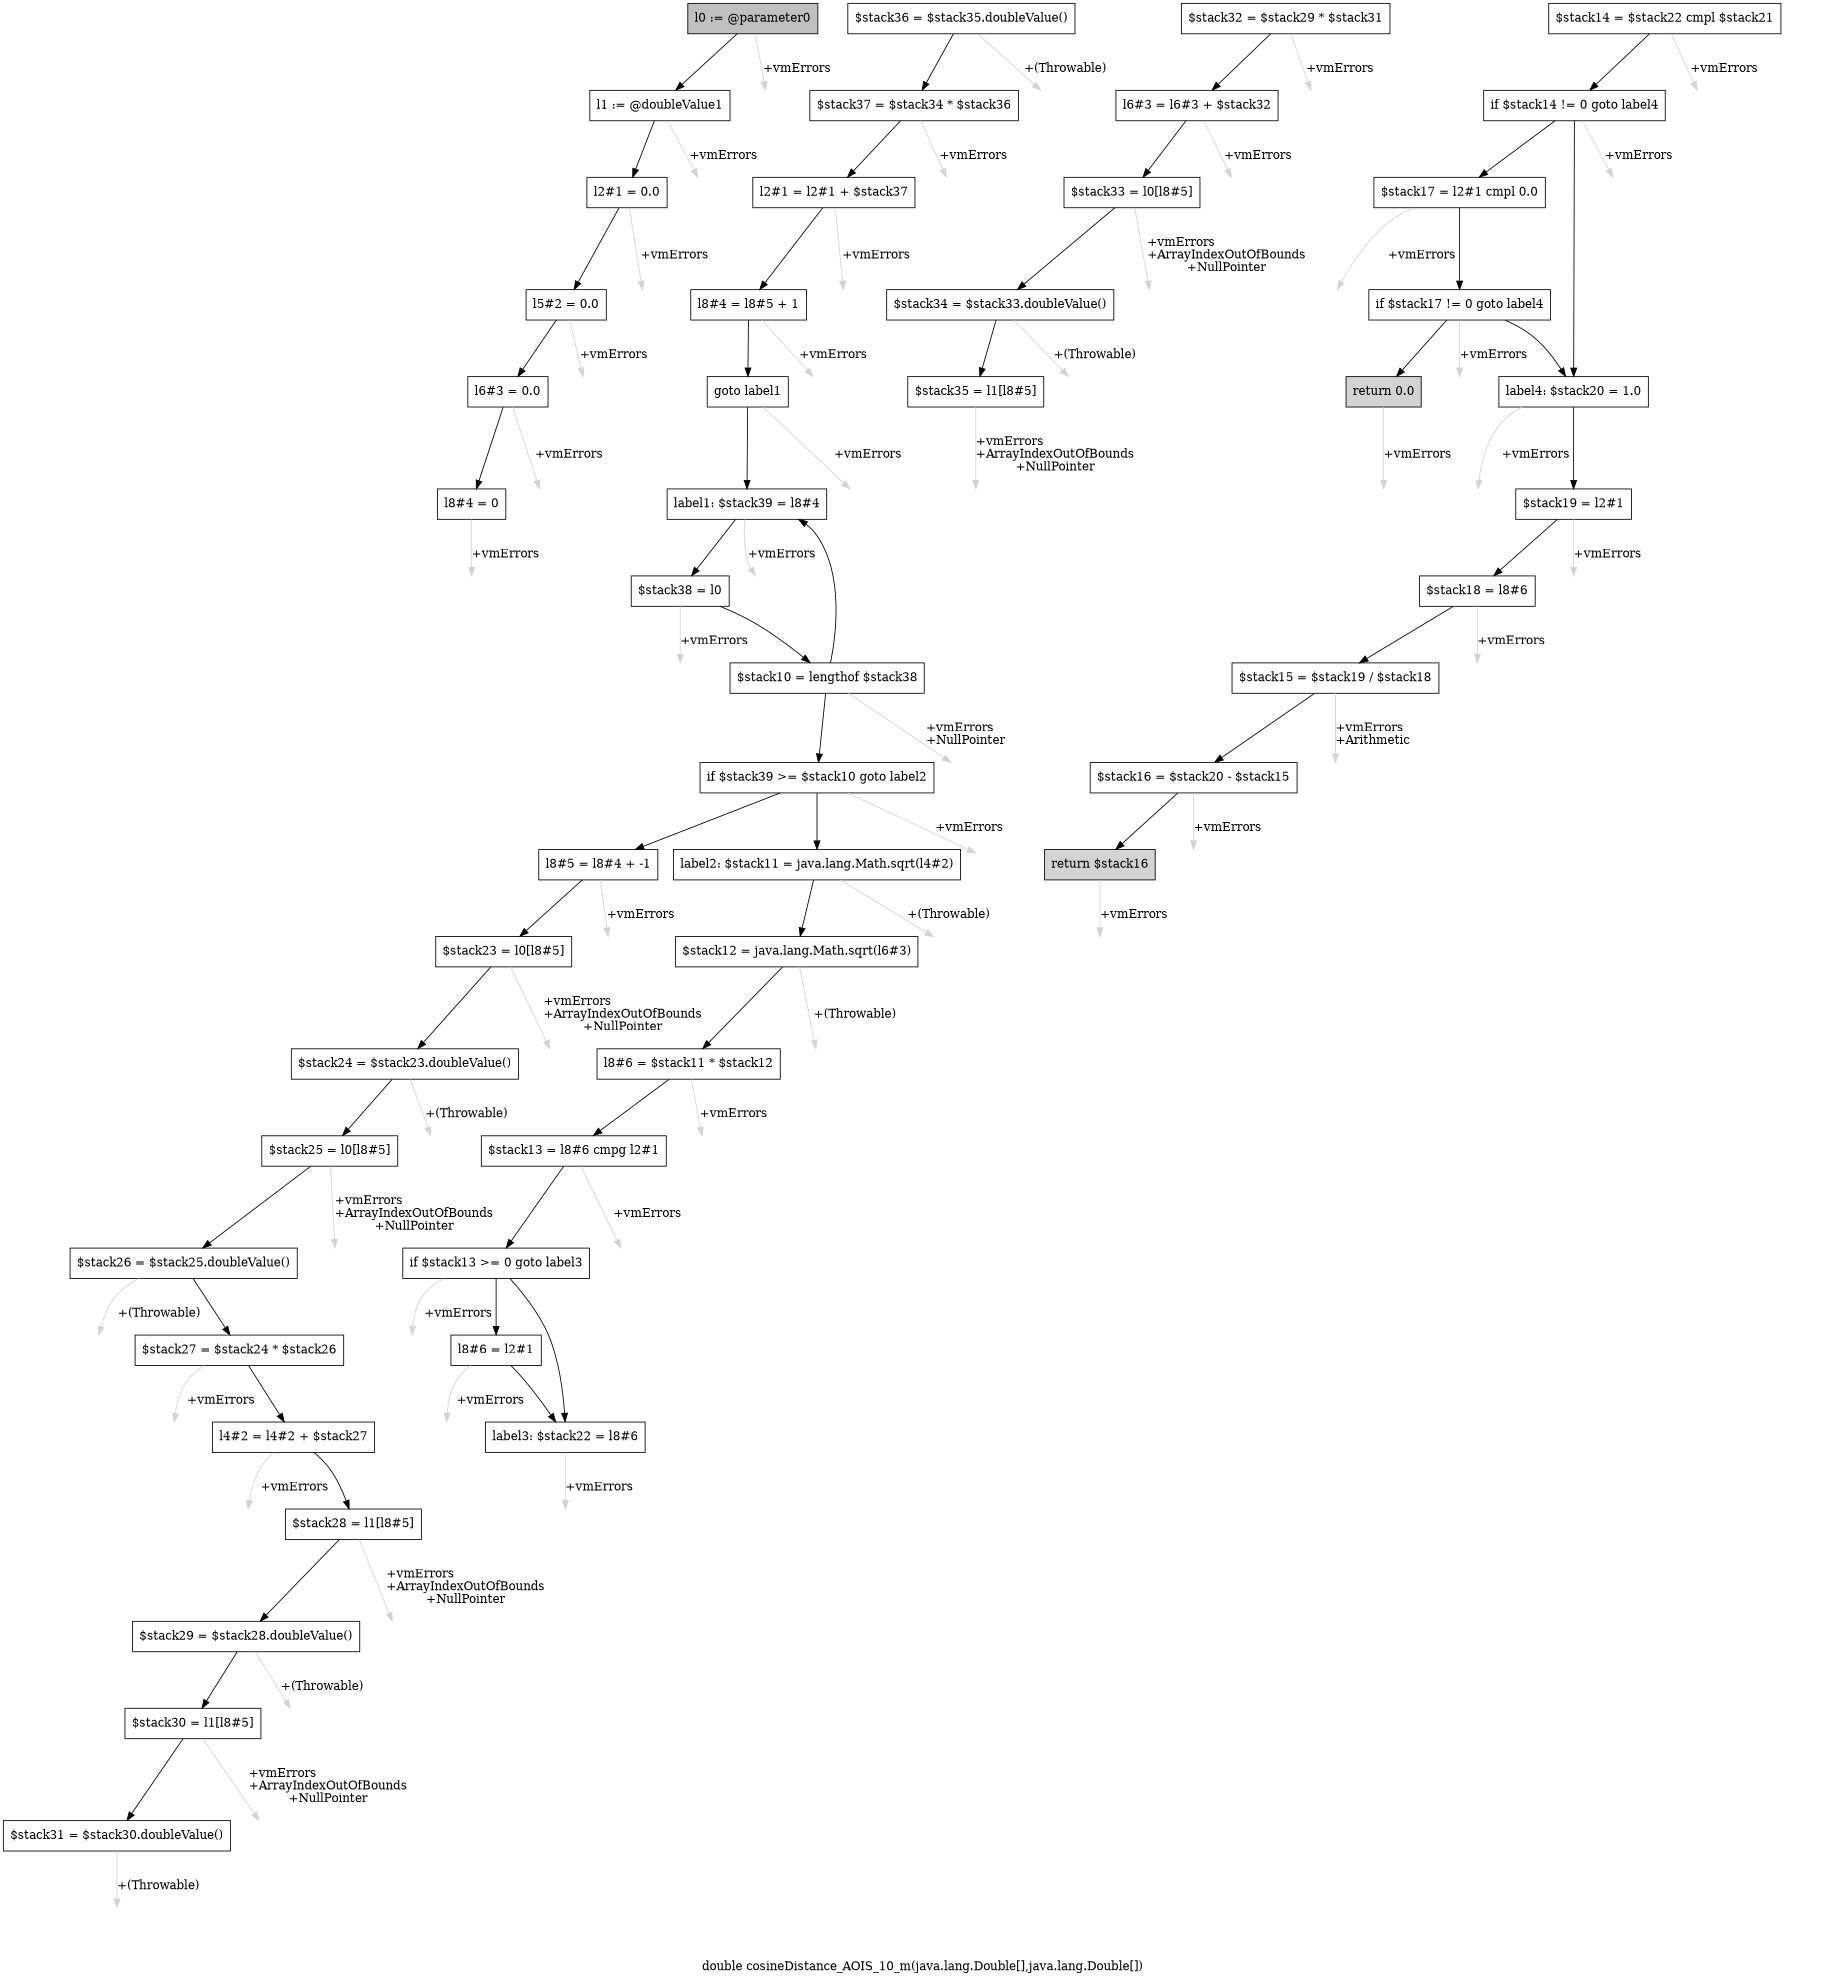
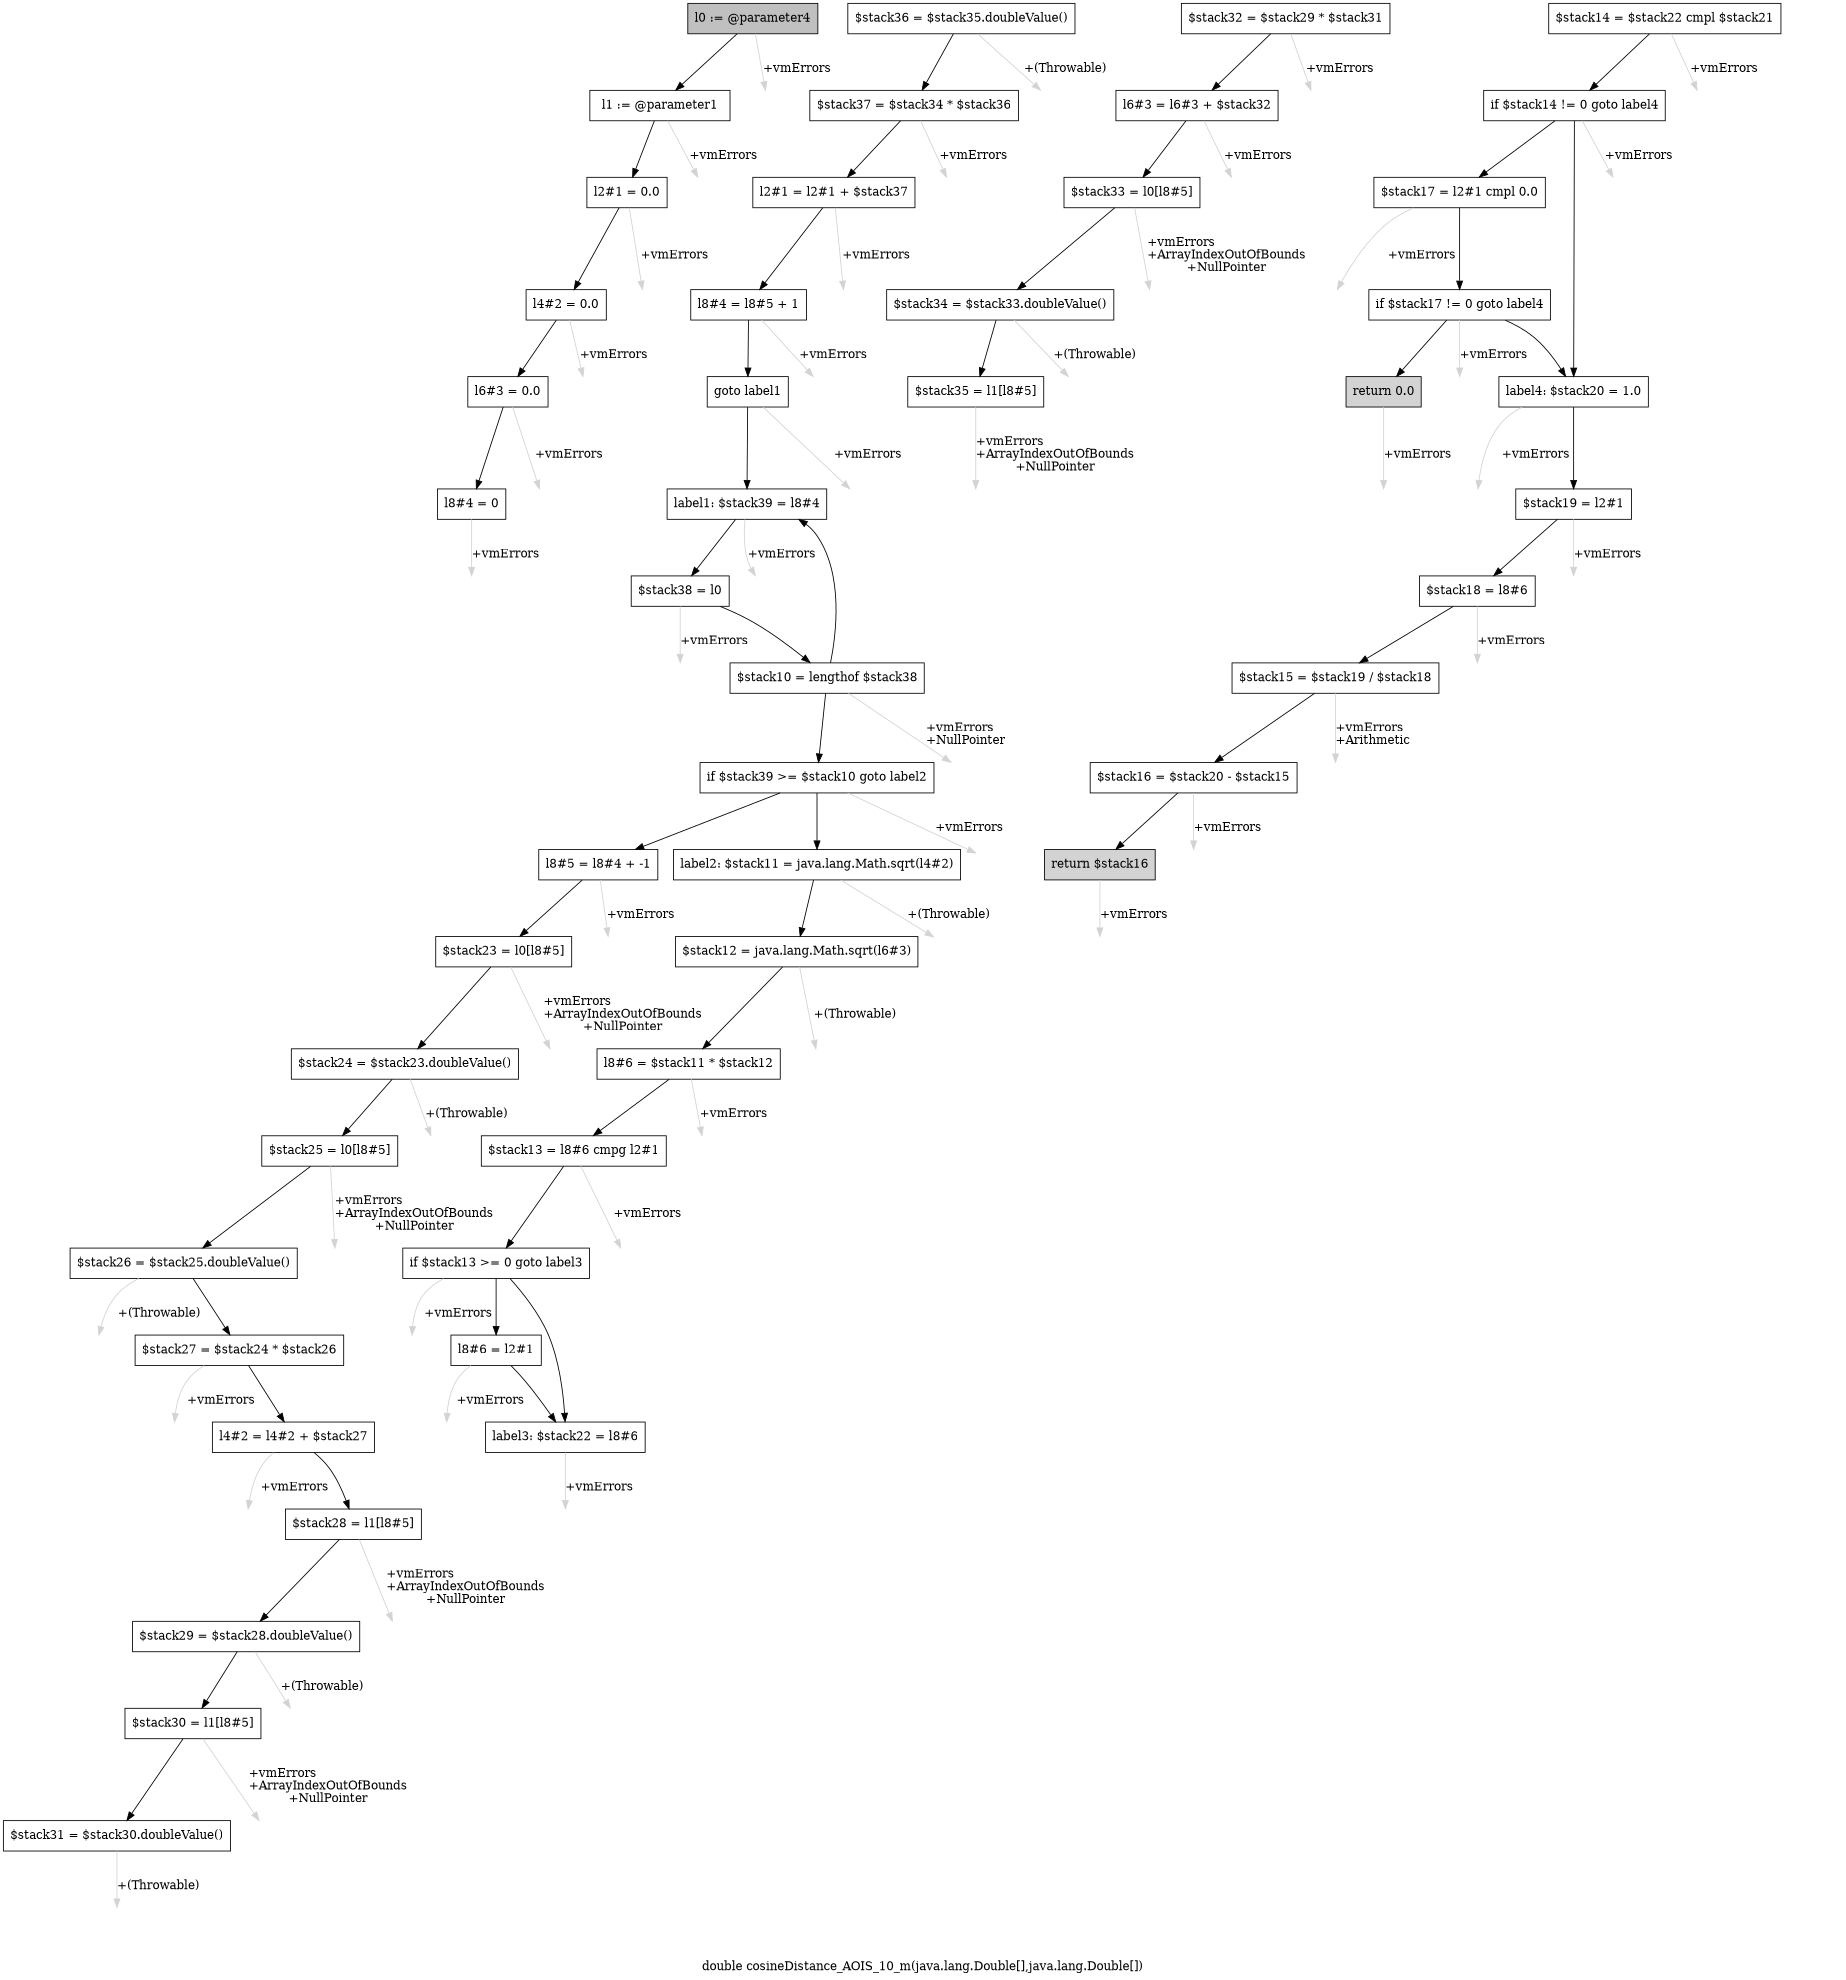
(753, 19) -> (753, 19)
(660, 106) -> (660, 106)
(566, 305) -> (566, 305)
